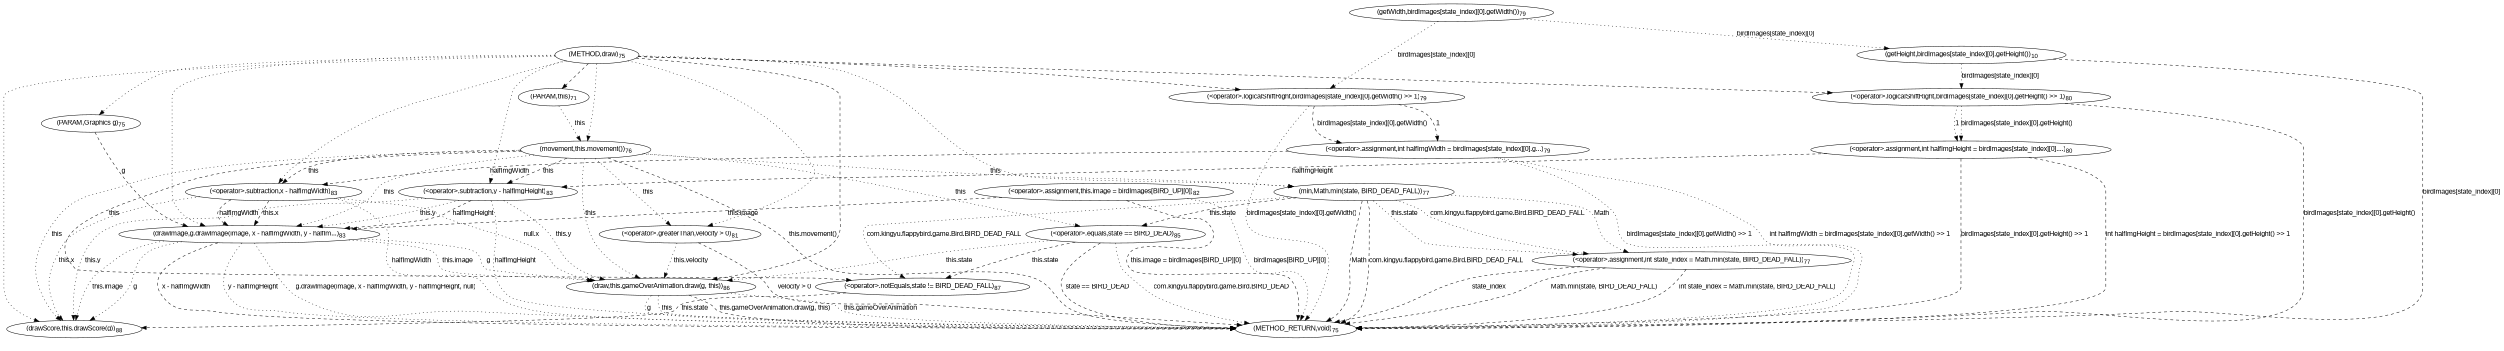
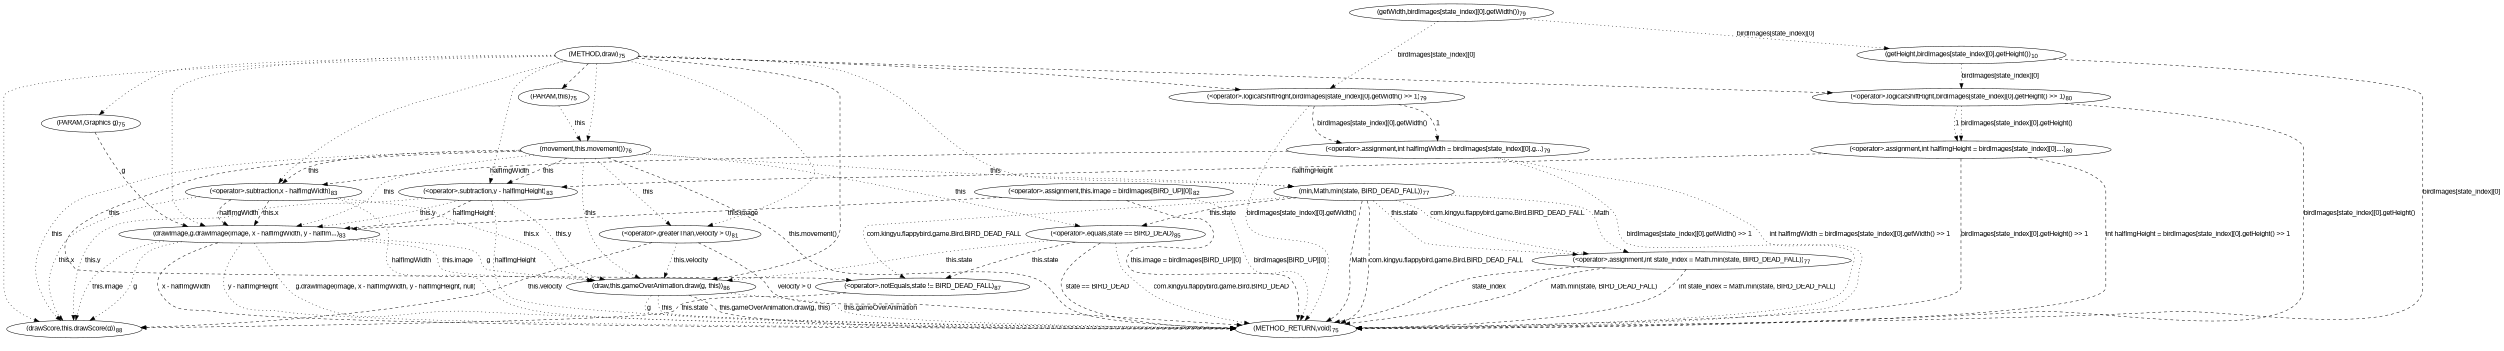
(574, 96) -> (574, 96)
(531, 234) -> (531, 234)
none -> (403, 307)
